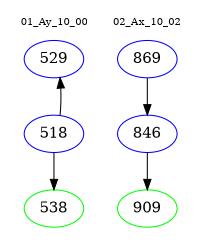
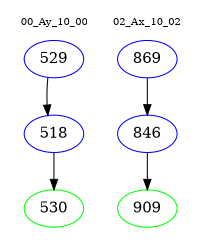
(54, 22) -> (54, 22)
(61, 102) -> (47, 91)
(54, 209) -> (54, 209)
